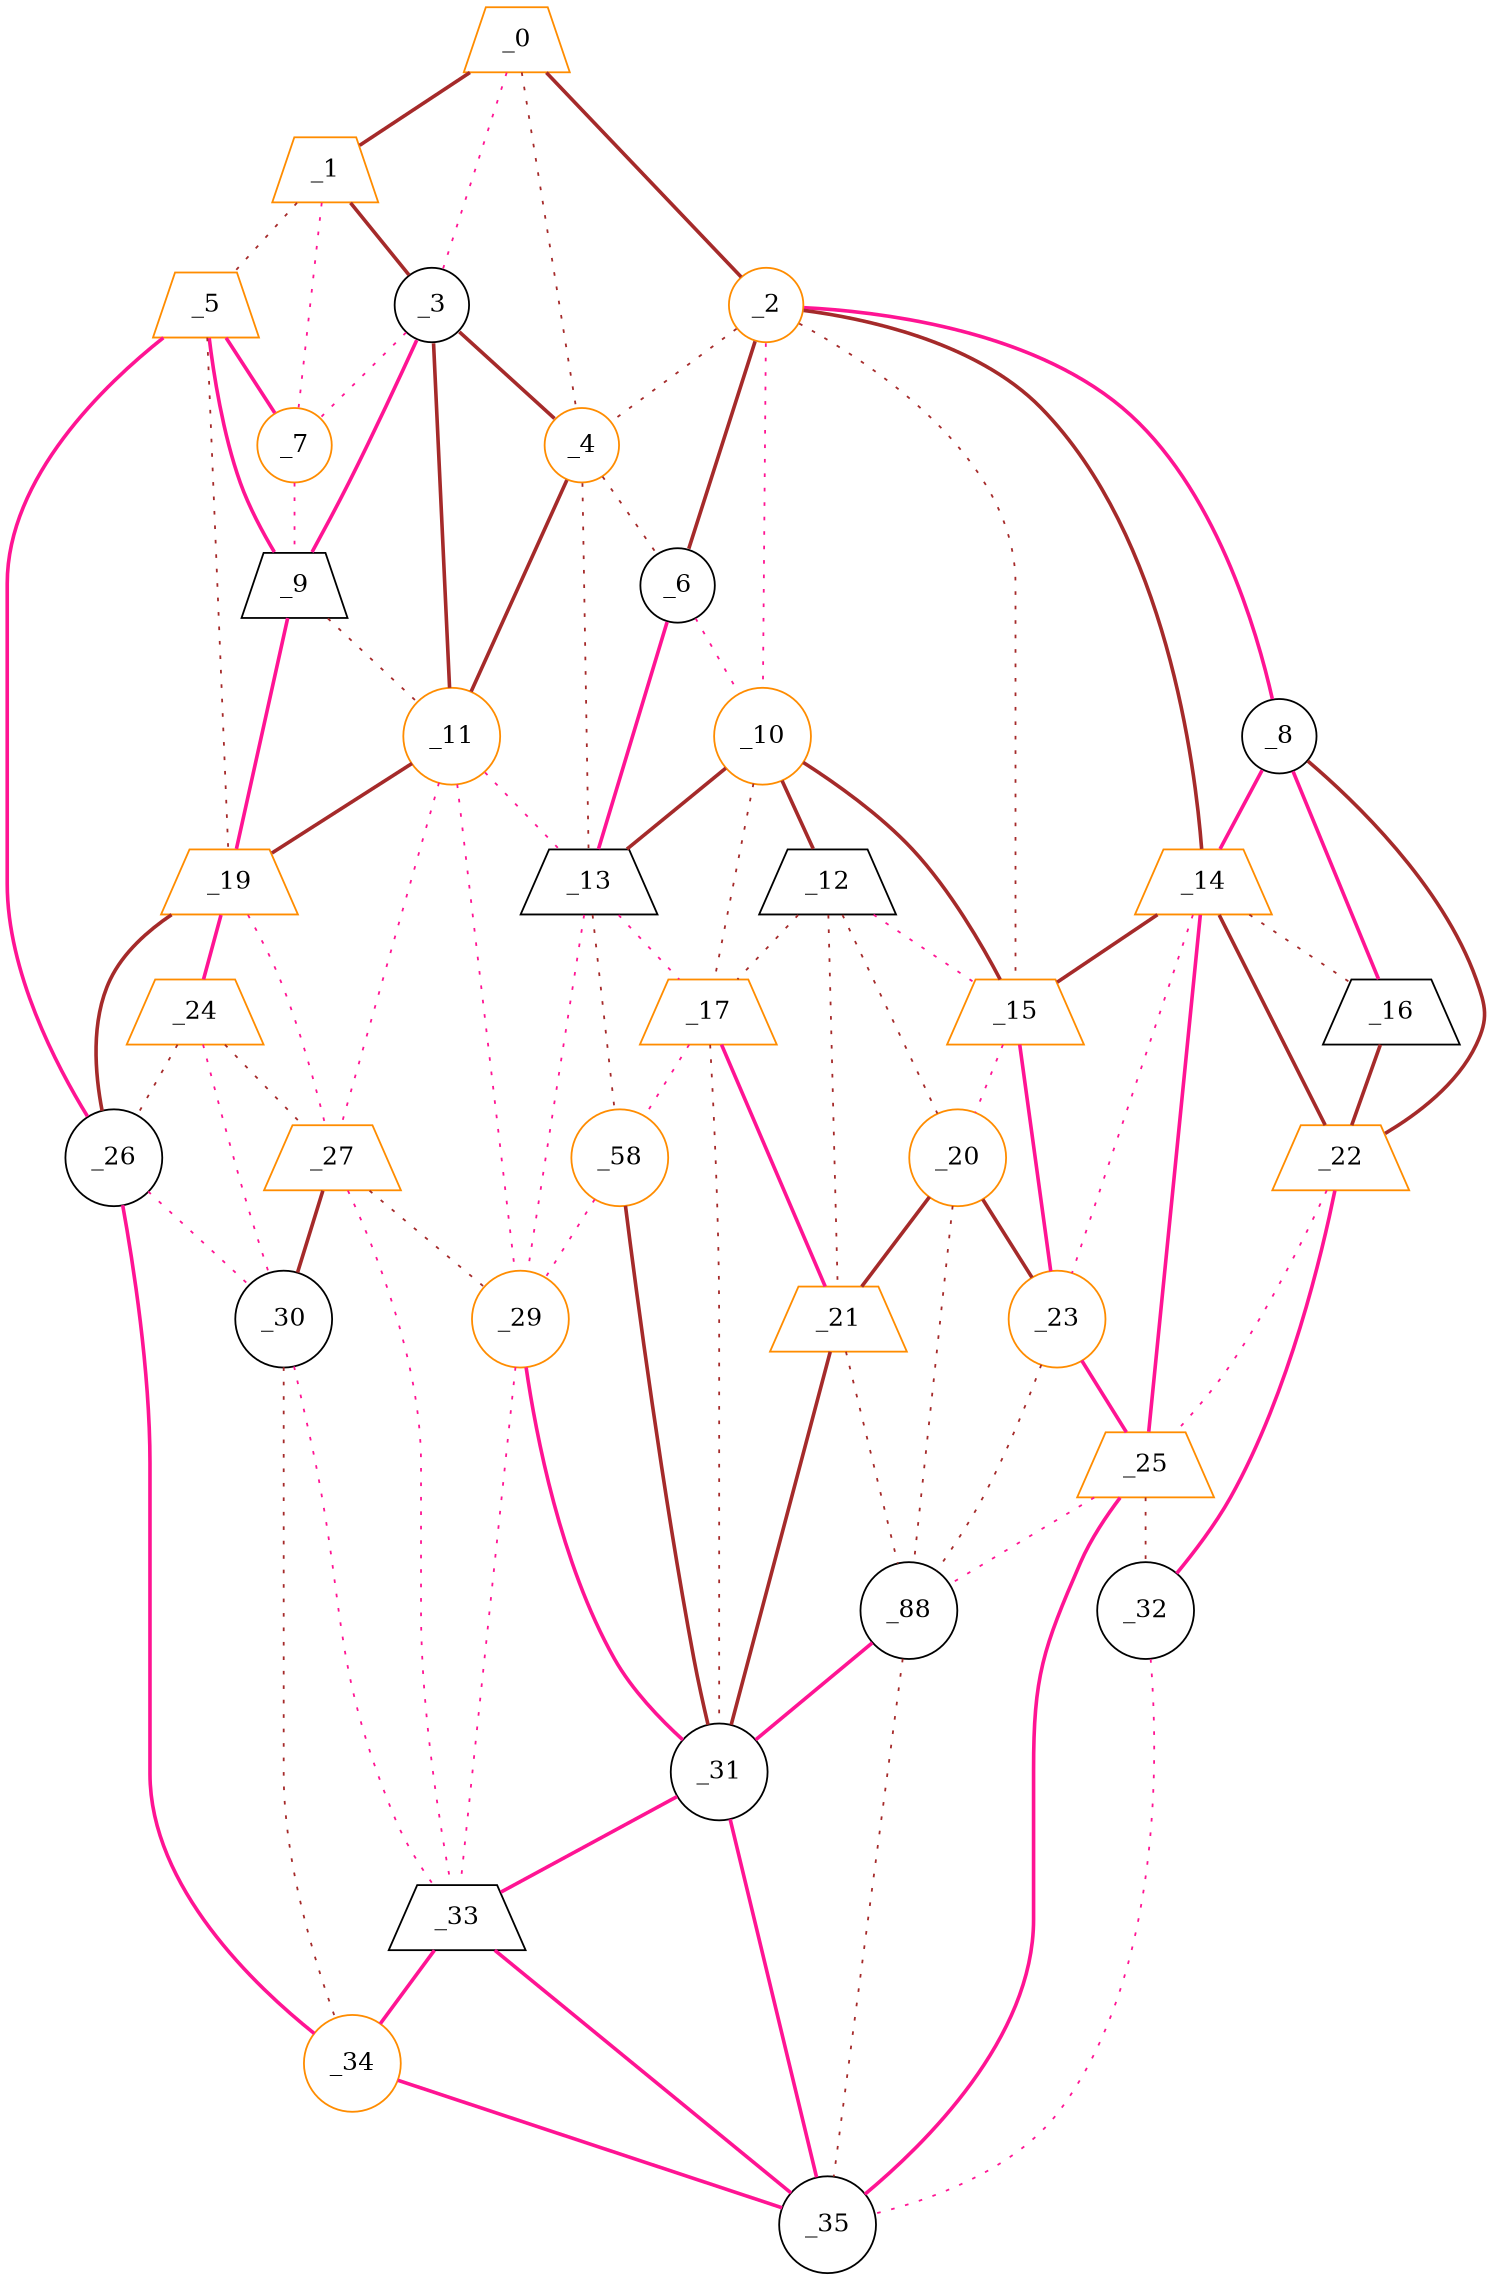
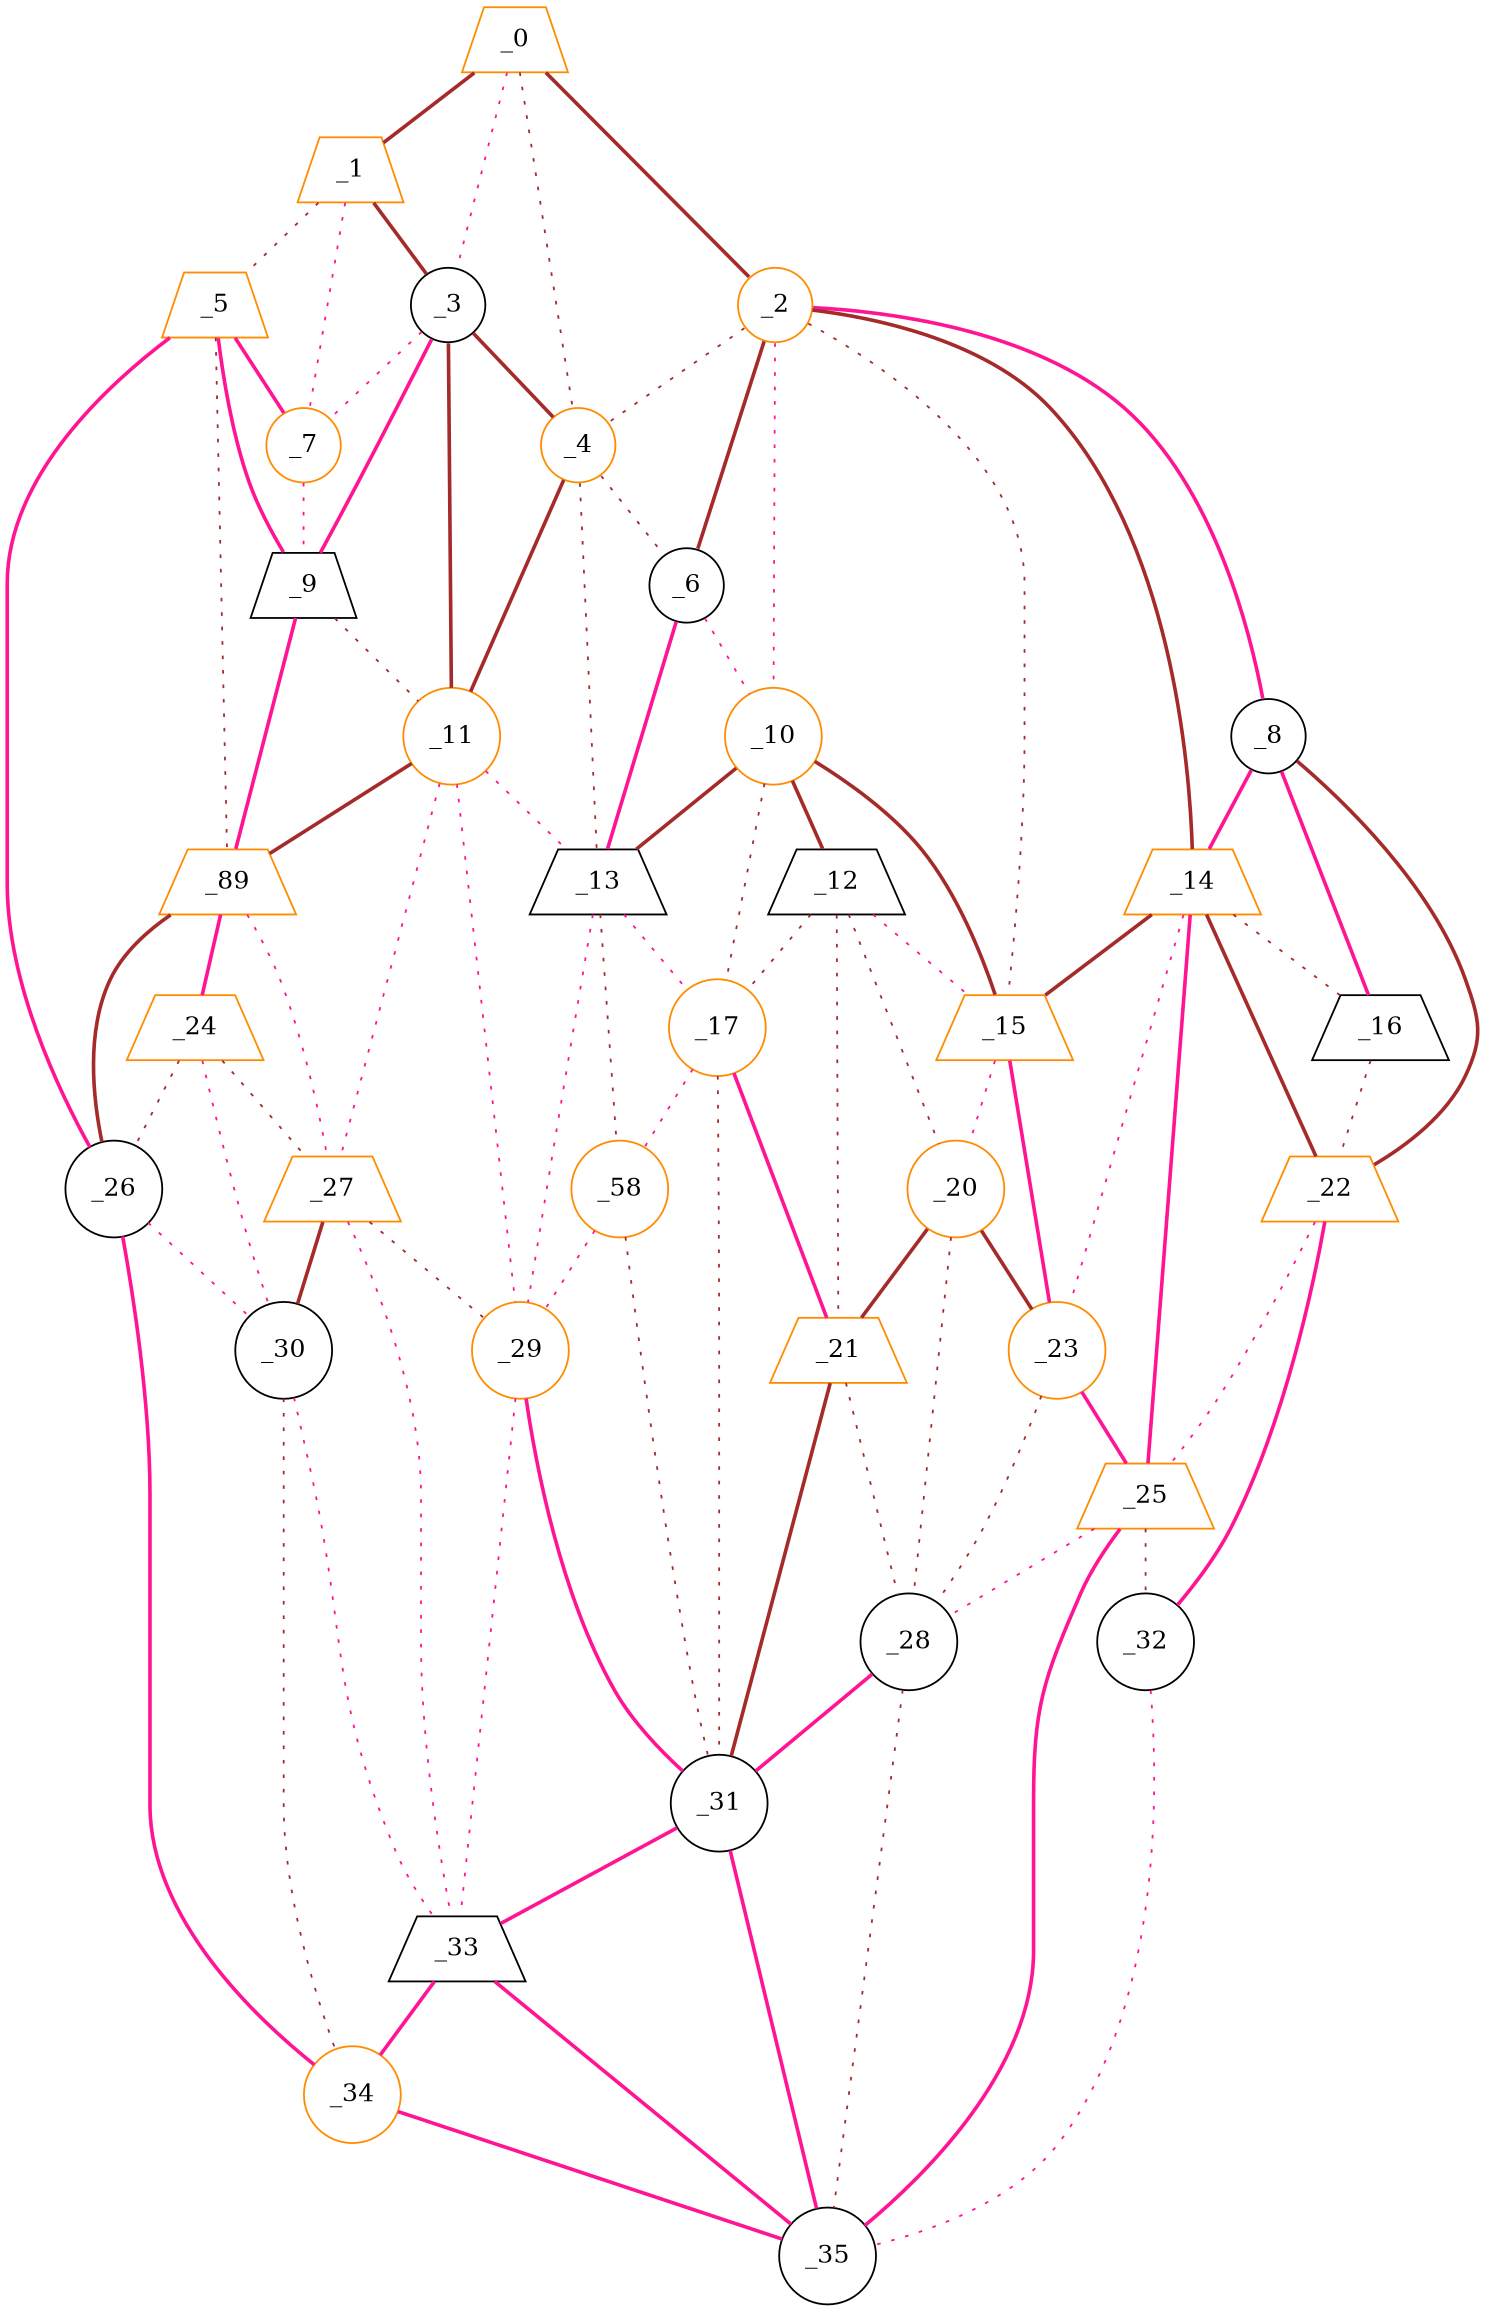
(229, 882) -> (228, 882)
(708, 1012) -> (717, 1028)
(1366, 1085) -> (1355, 1108)
(662, 1466) -> (662, 1498)
(909, 1611) -> (909, 1642)
